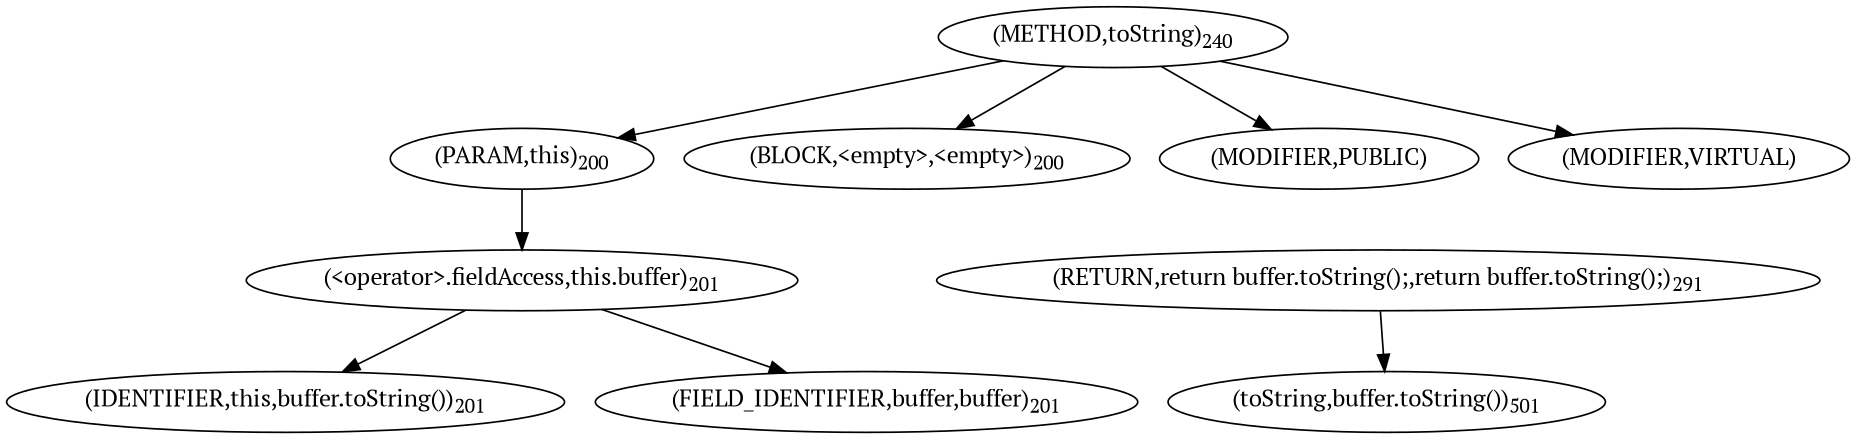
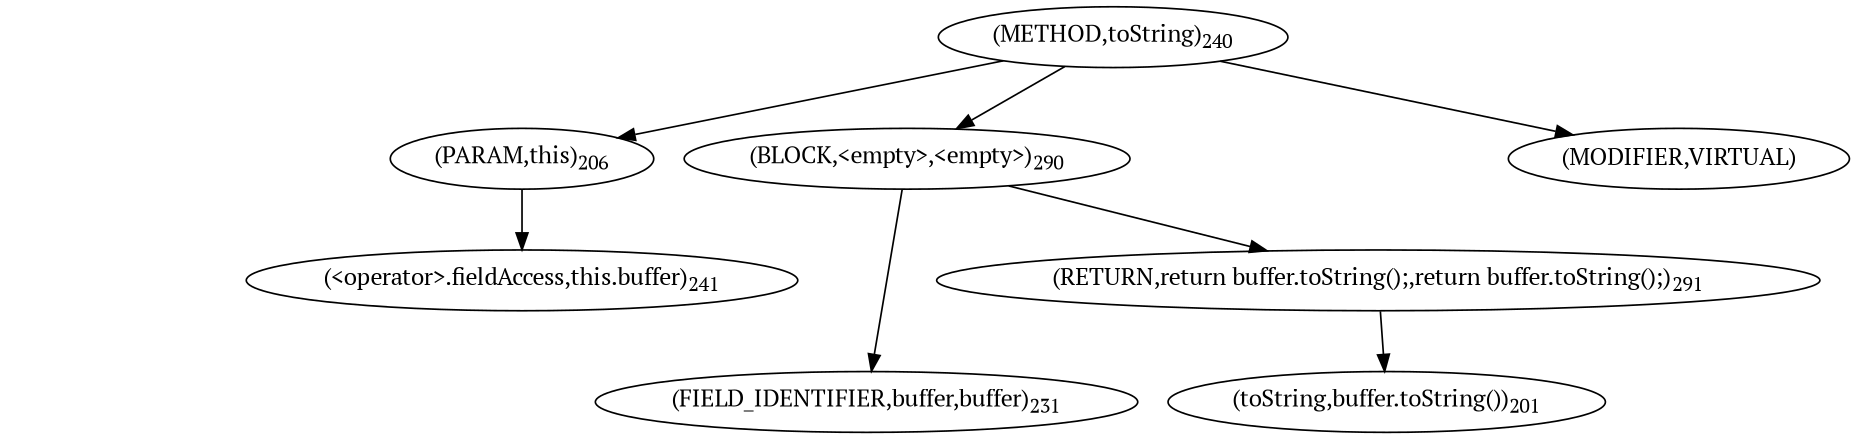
(594, 156) -> (594, 156)
(1049, 156) -> (1049, 156)
(1319, 159) -> none
none -> (1130, 216)
(704, 278) -> (704, 278)
(686, 338) -> (888, 272)
(1046, 399) -> (1046, 399)
(1525, 399) -> (1525, 399)
(286, 402) -> none
